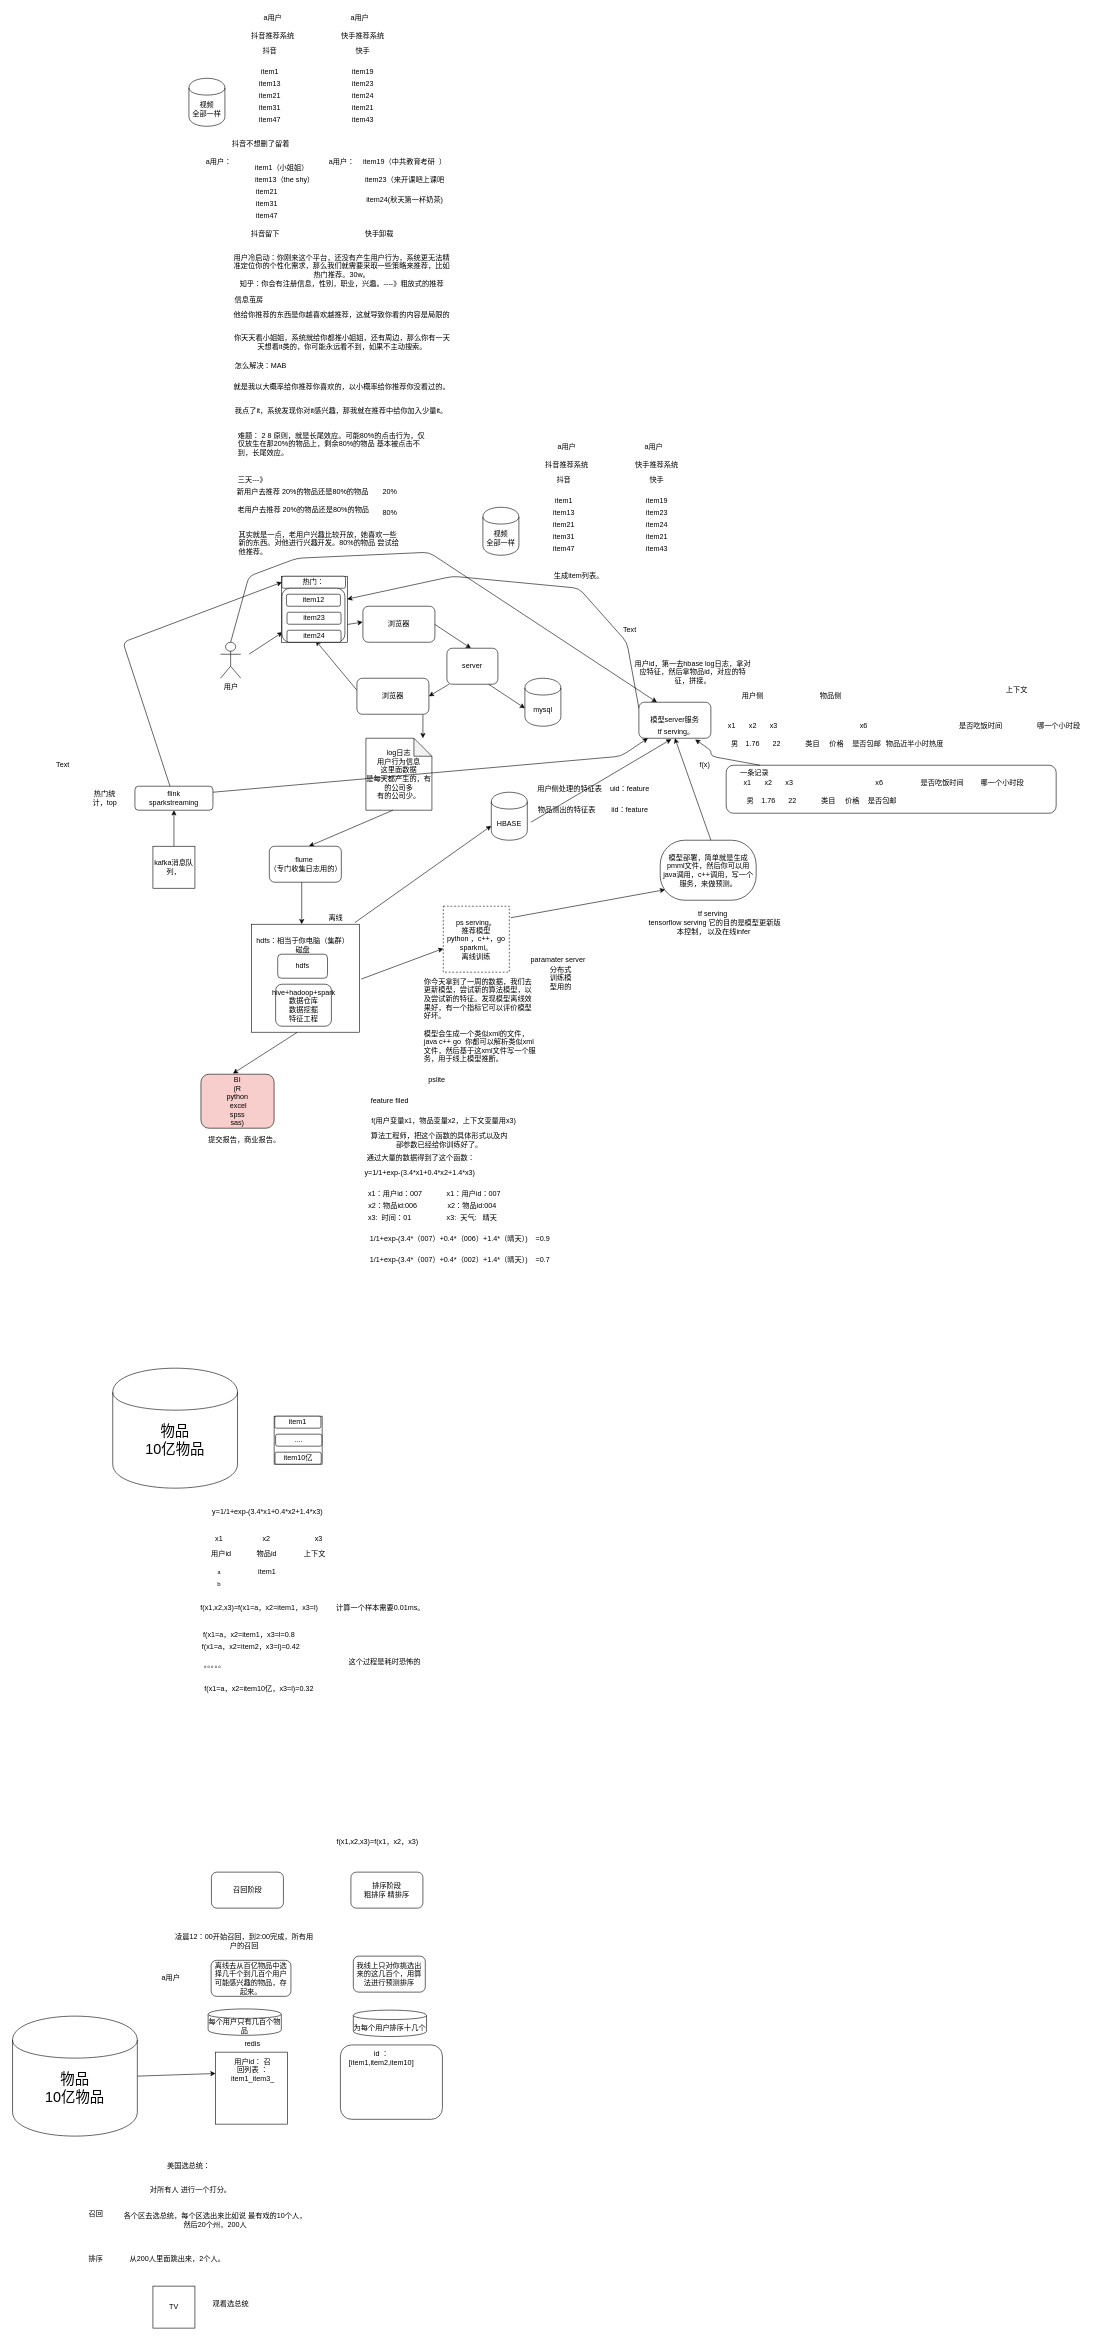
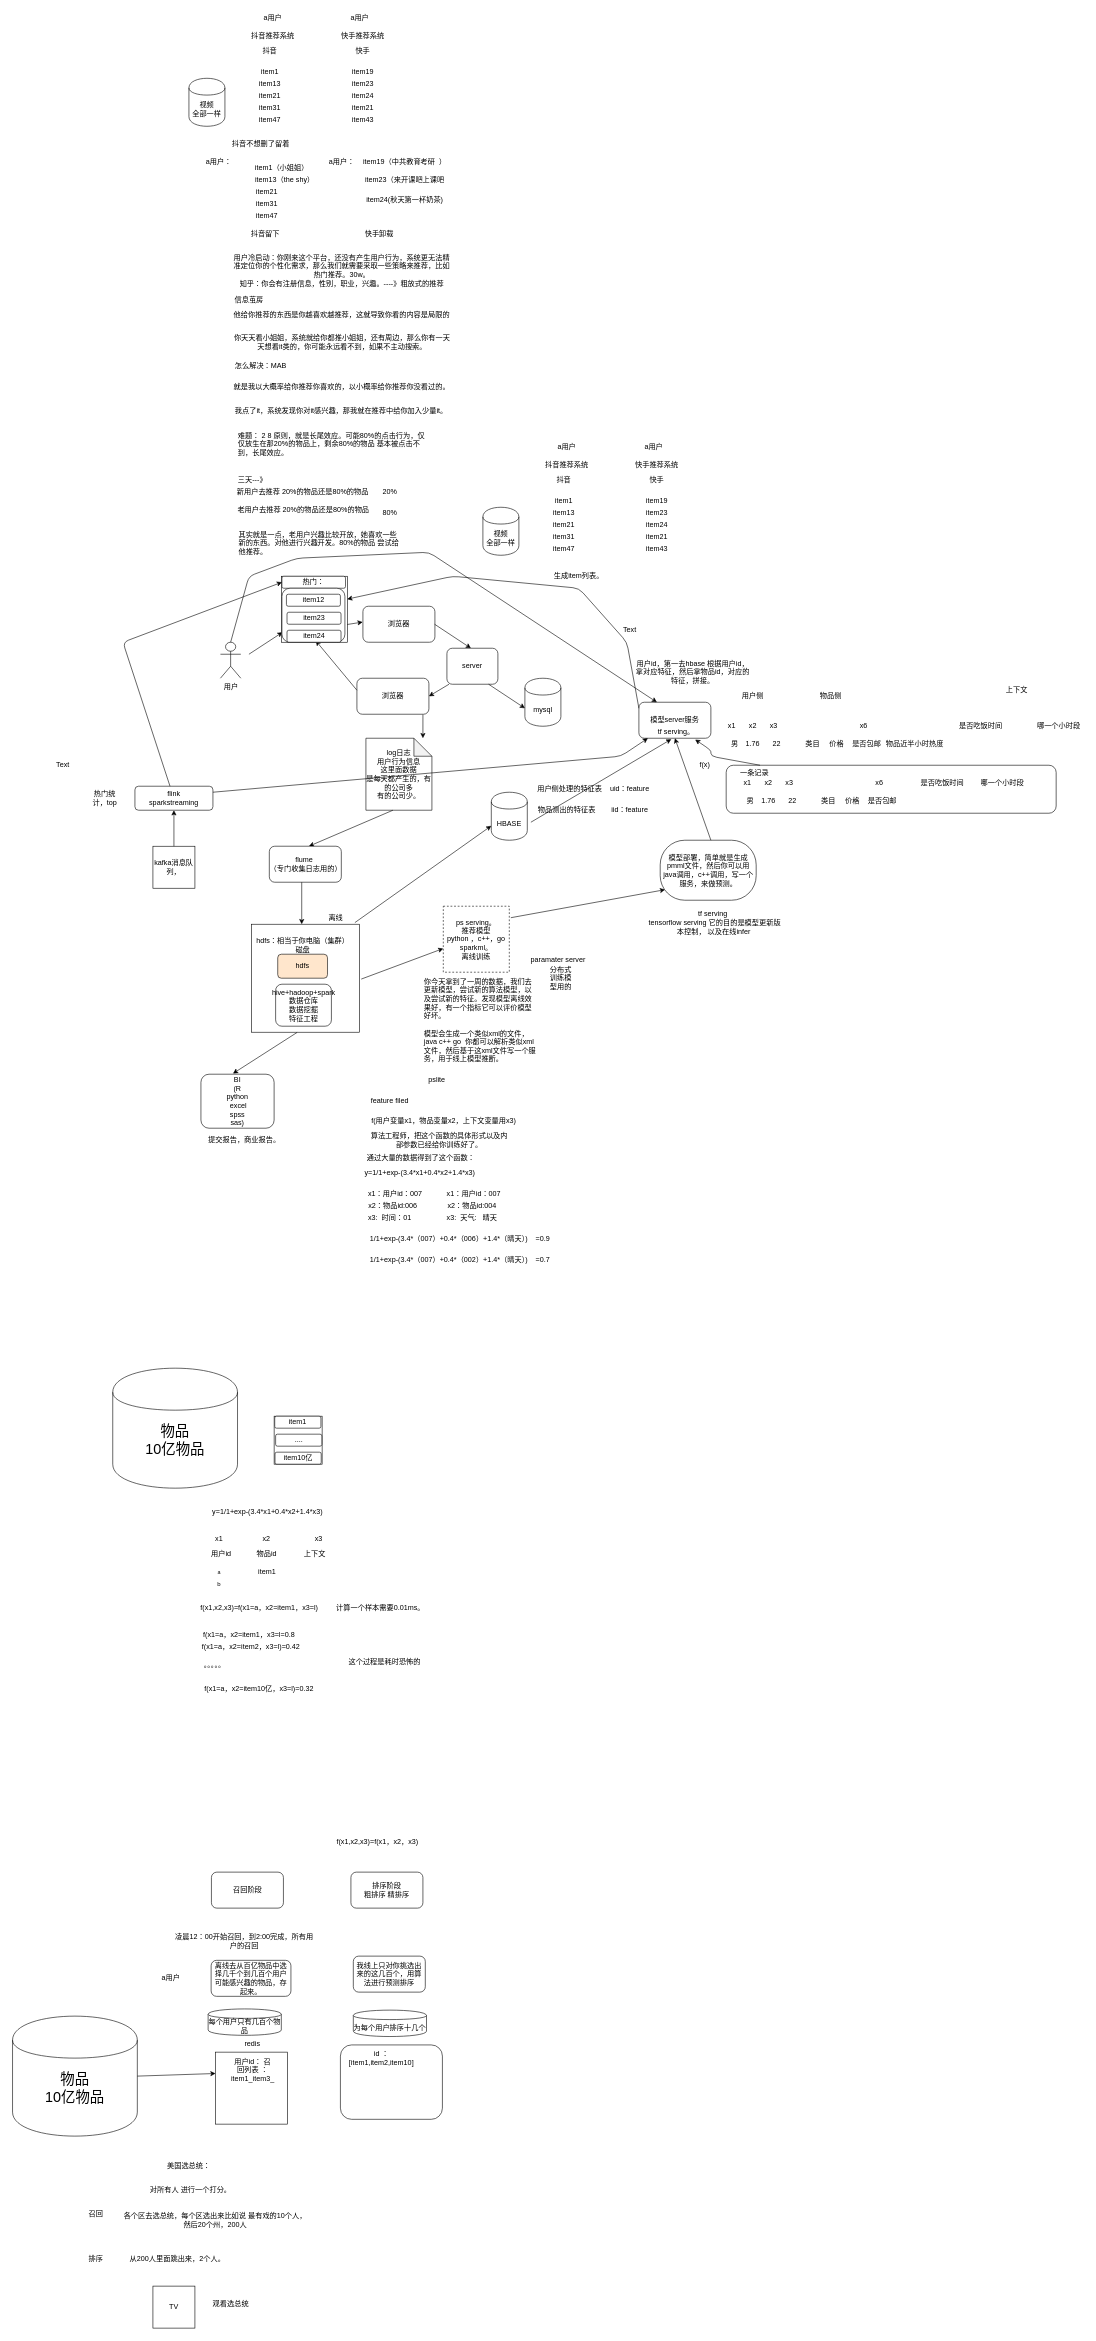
(693, 672) -> (693, 672)
(302, 966) -> (302, 966)
(237, 1101) -> (237, 1101)
